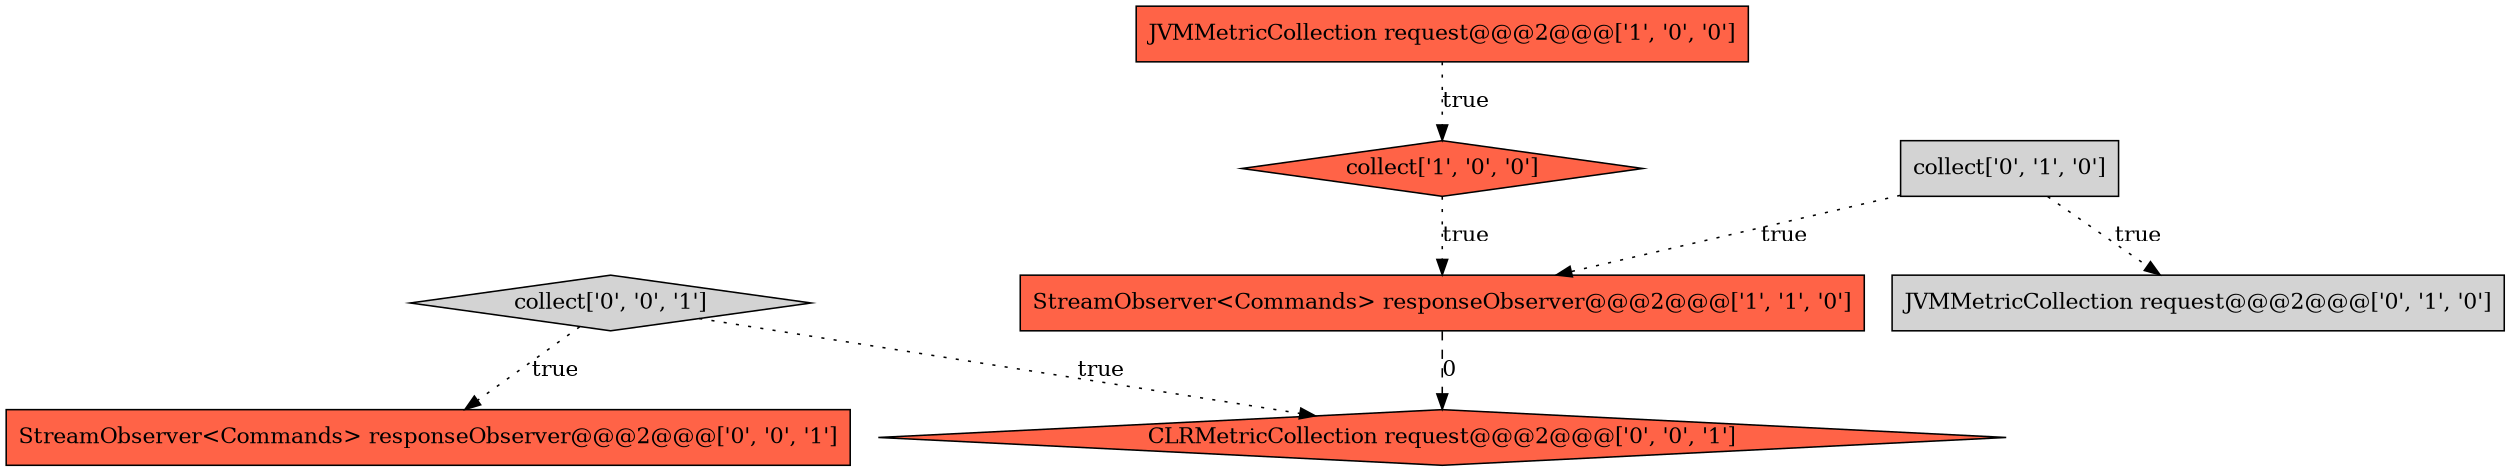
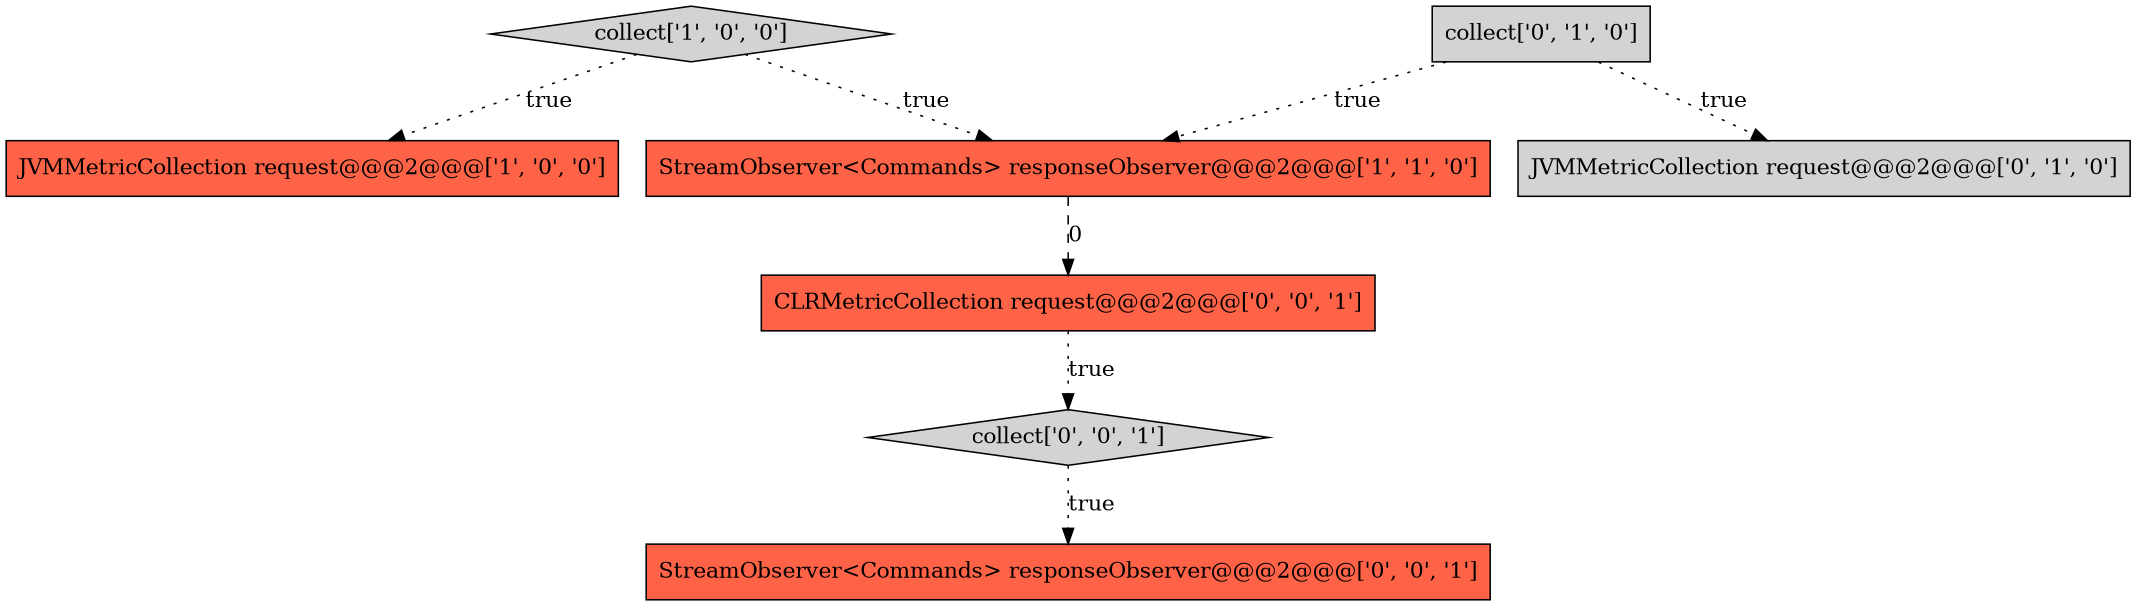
(1442, 93) -> (520, 95)
(1442, 168) -> (691, 34)
(1000, 366) -> (1068, 362)
(1442, 437) -> (1068, 303)
